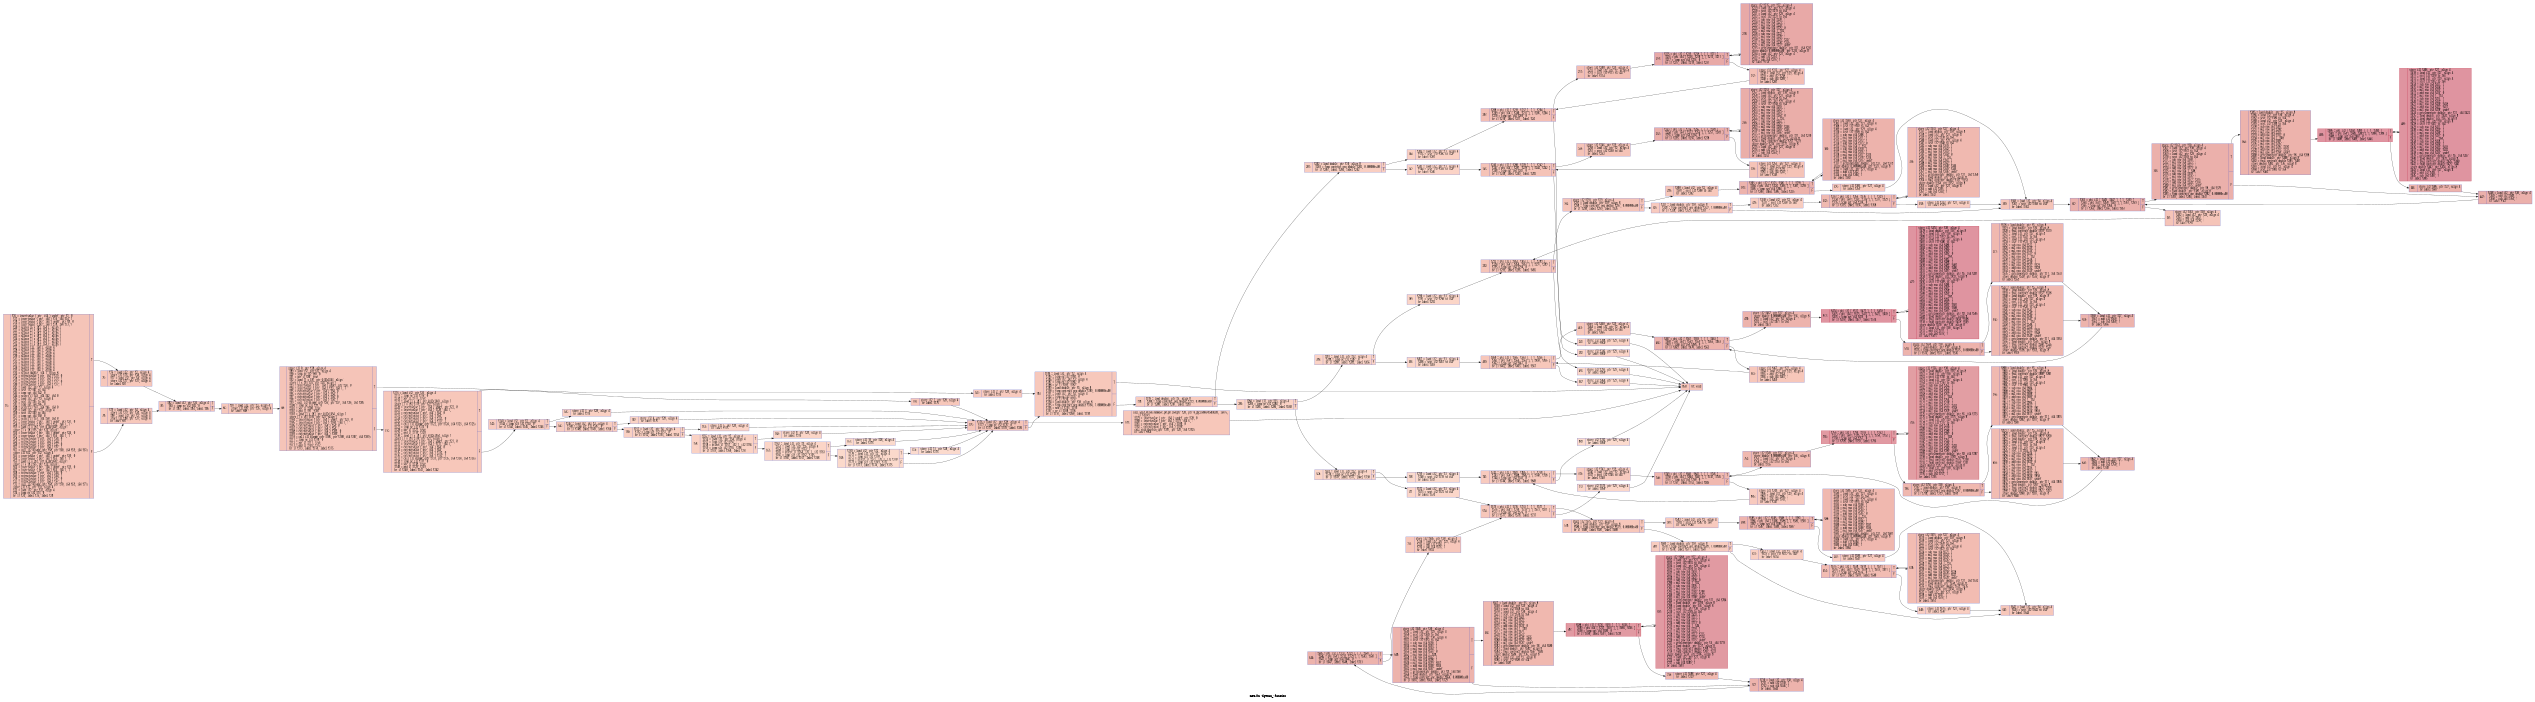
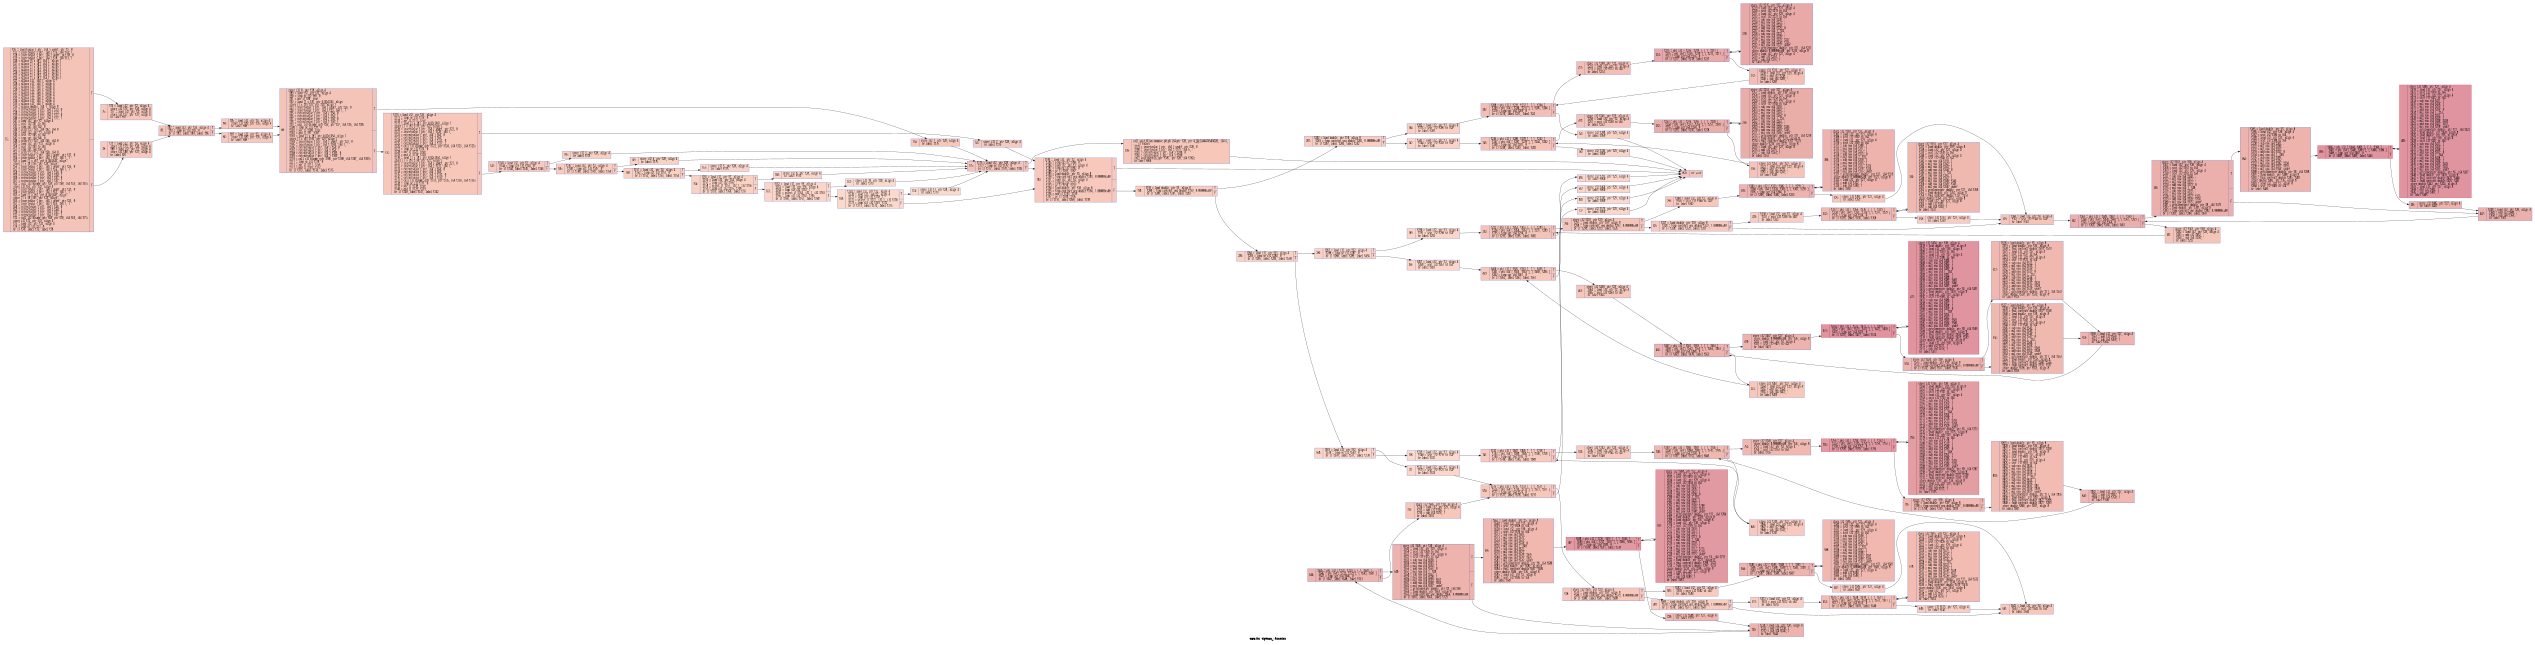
none -> (247, 124)
(2027, 396) -> none
(869, 454) -> (869, 195)
(952, 459) -> (969, 199)
